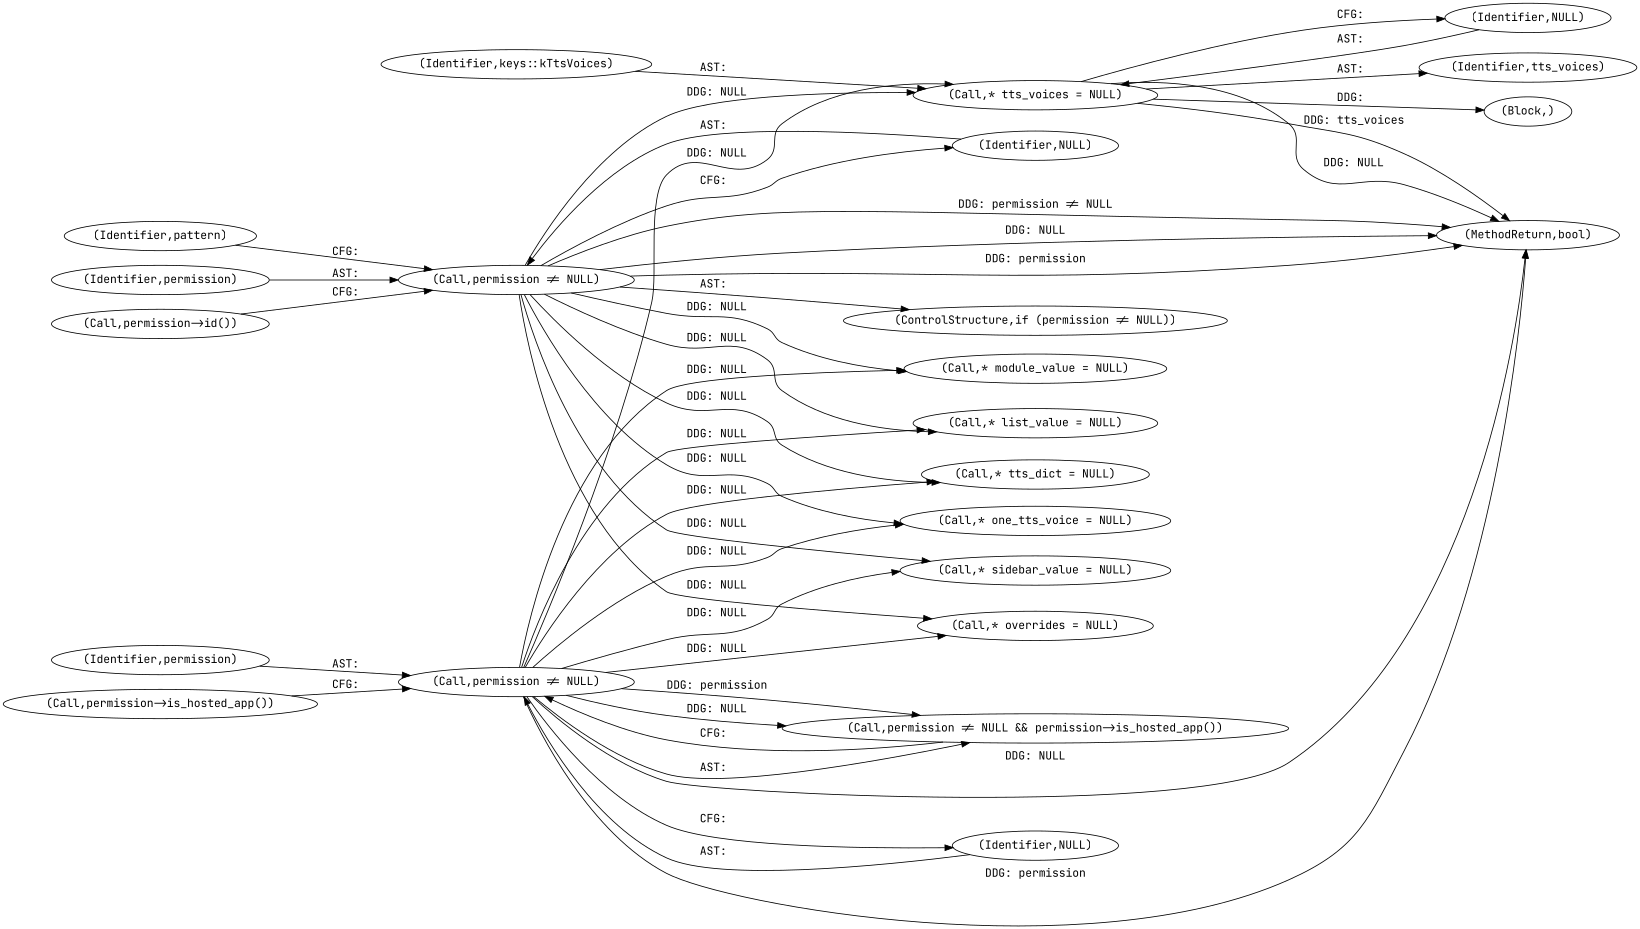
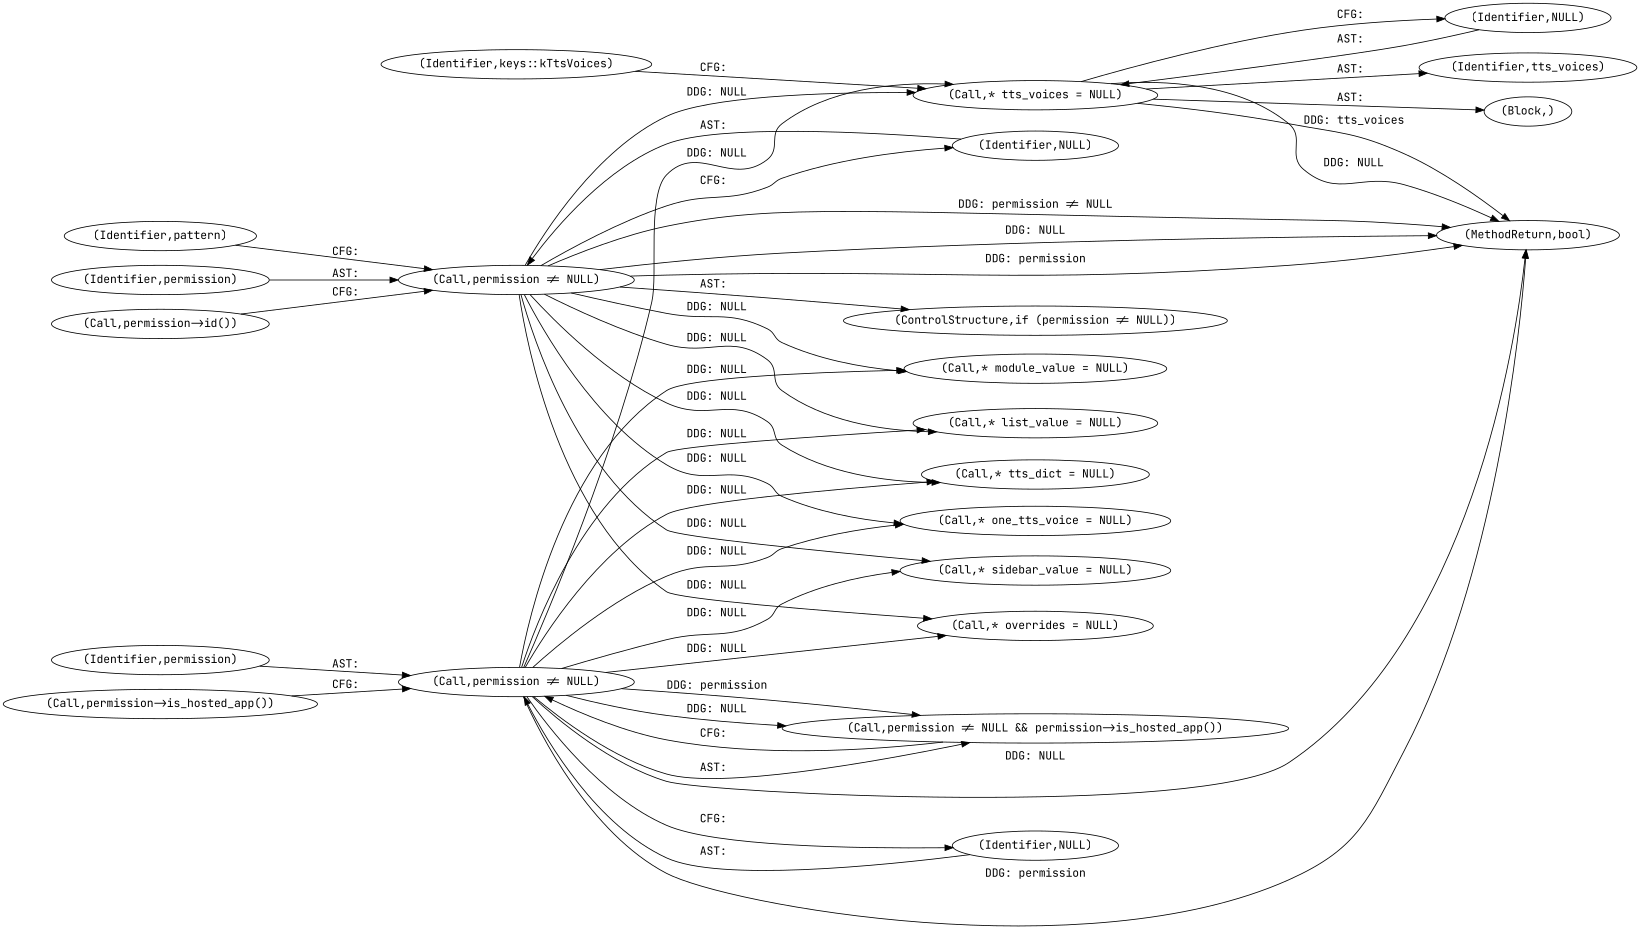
(717, 68) -> (717, 68)
(1354, 98) -> (1354, 98)
